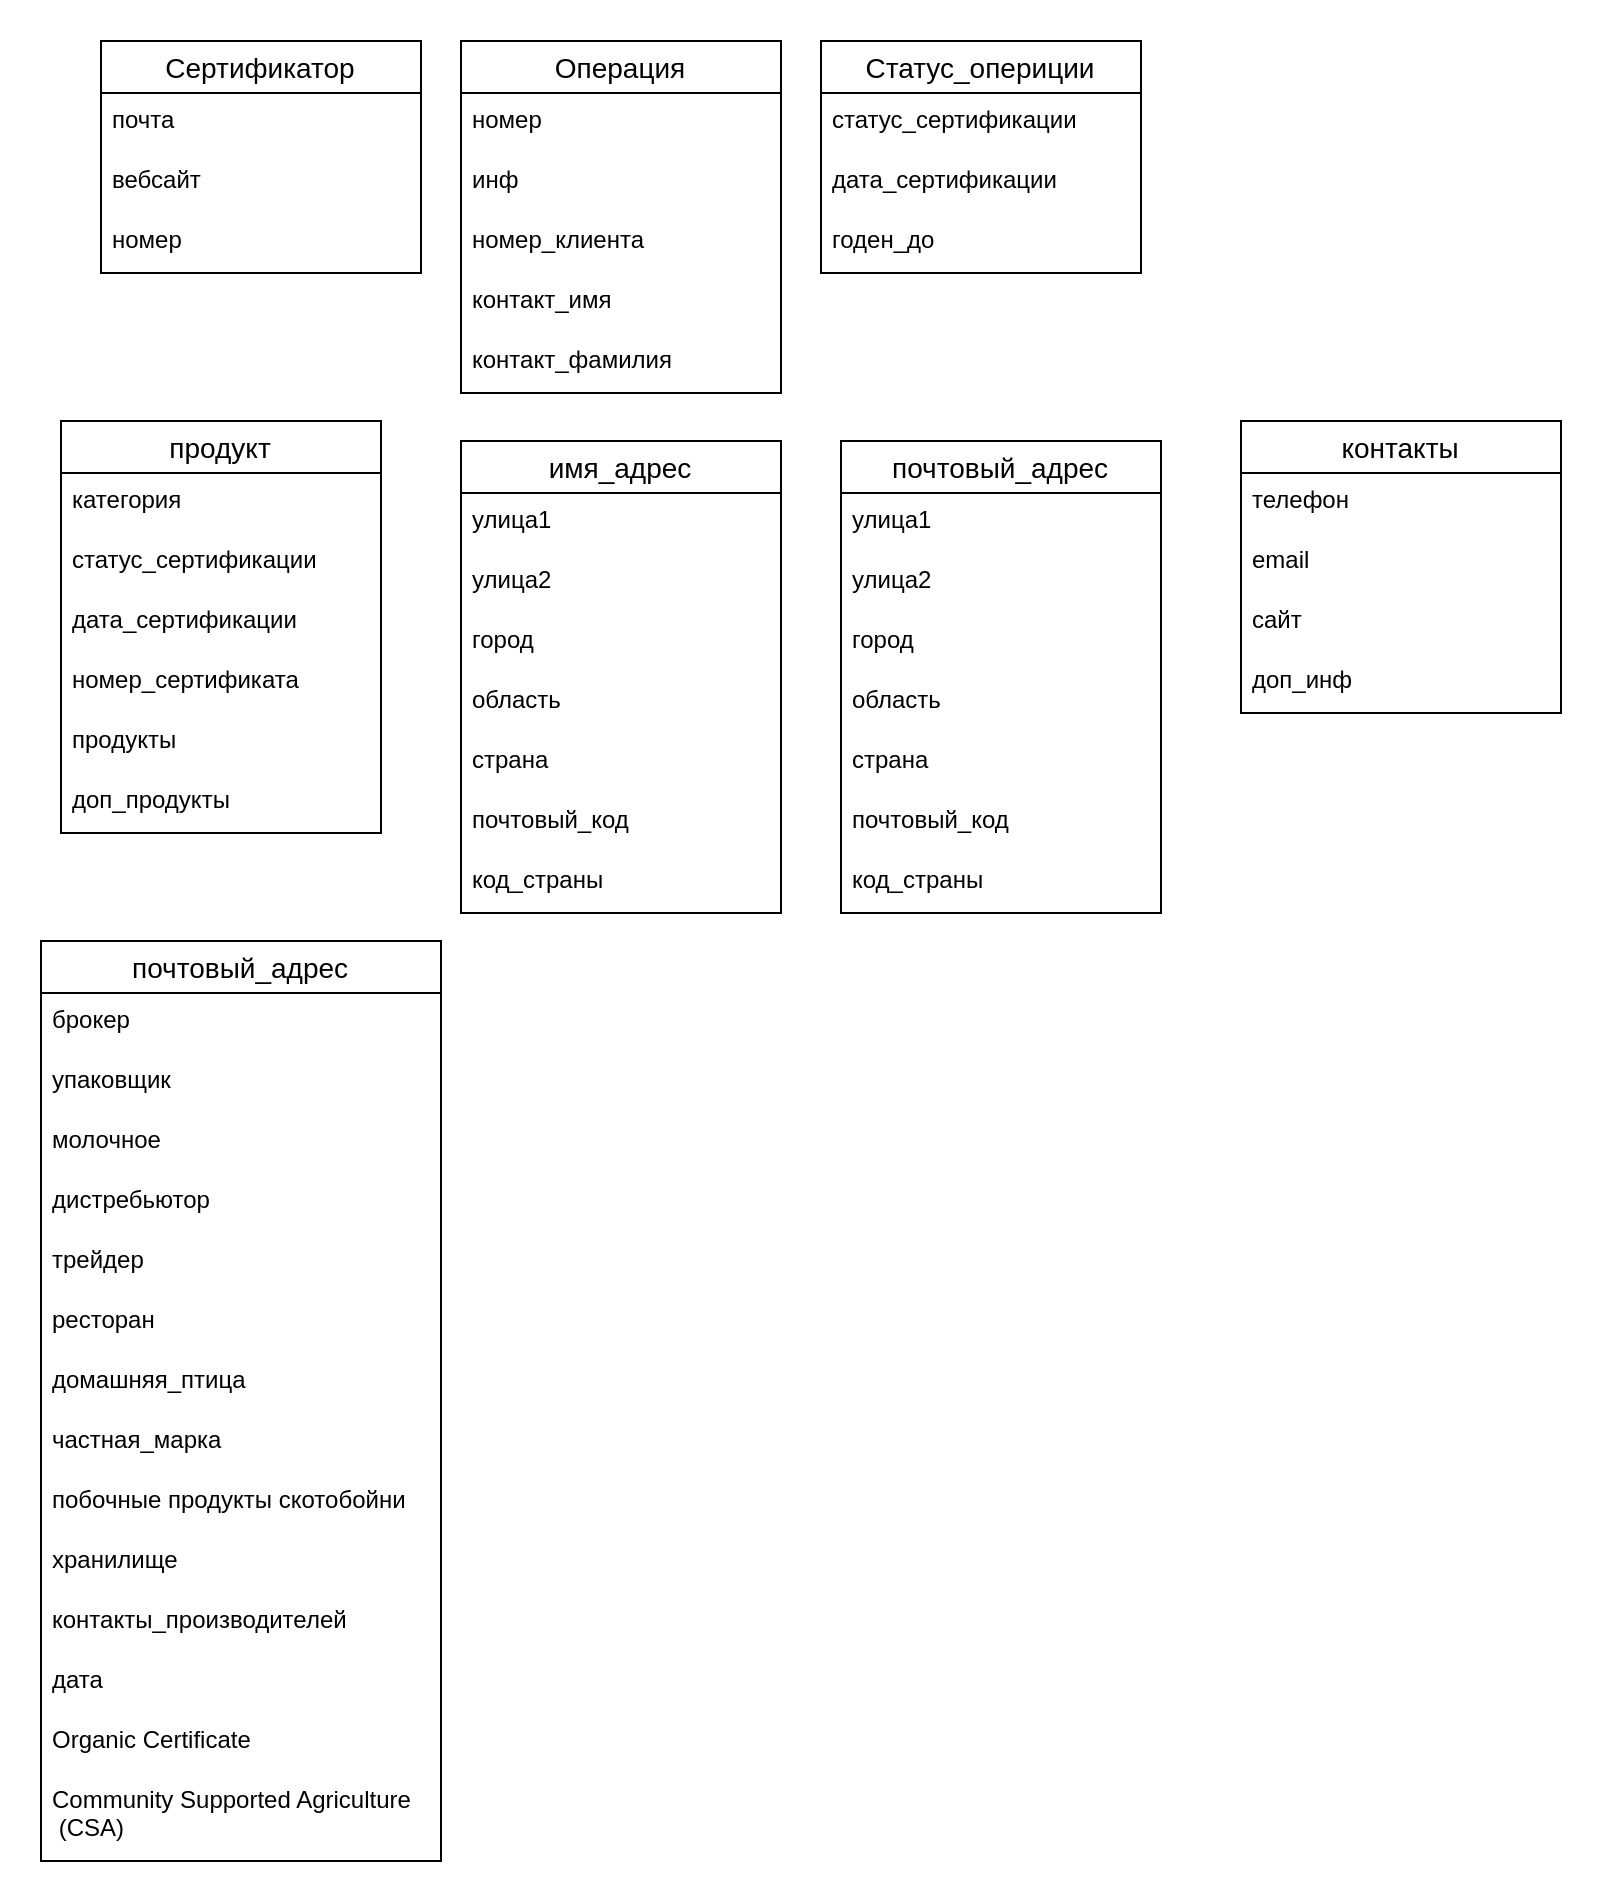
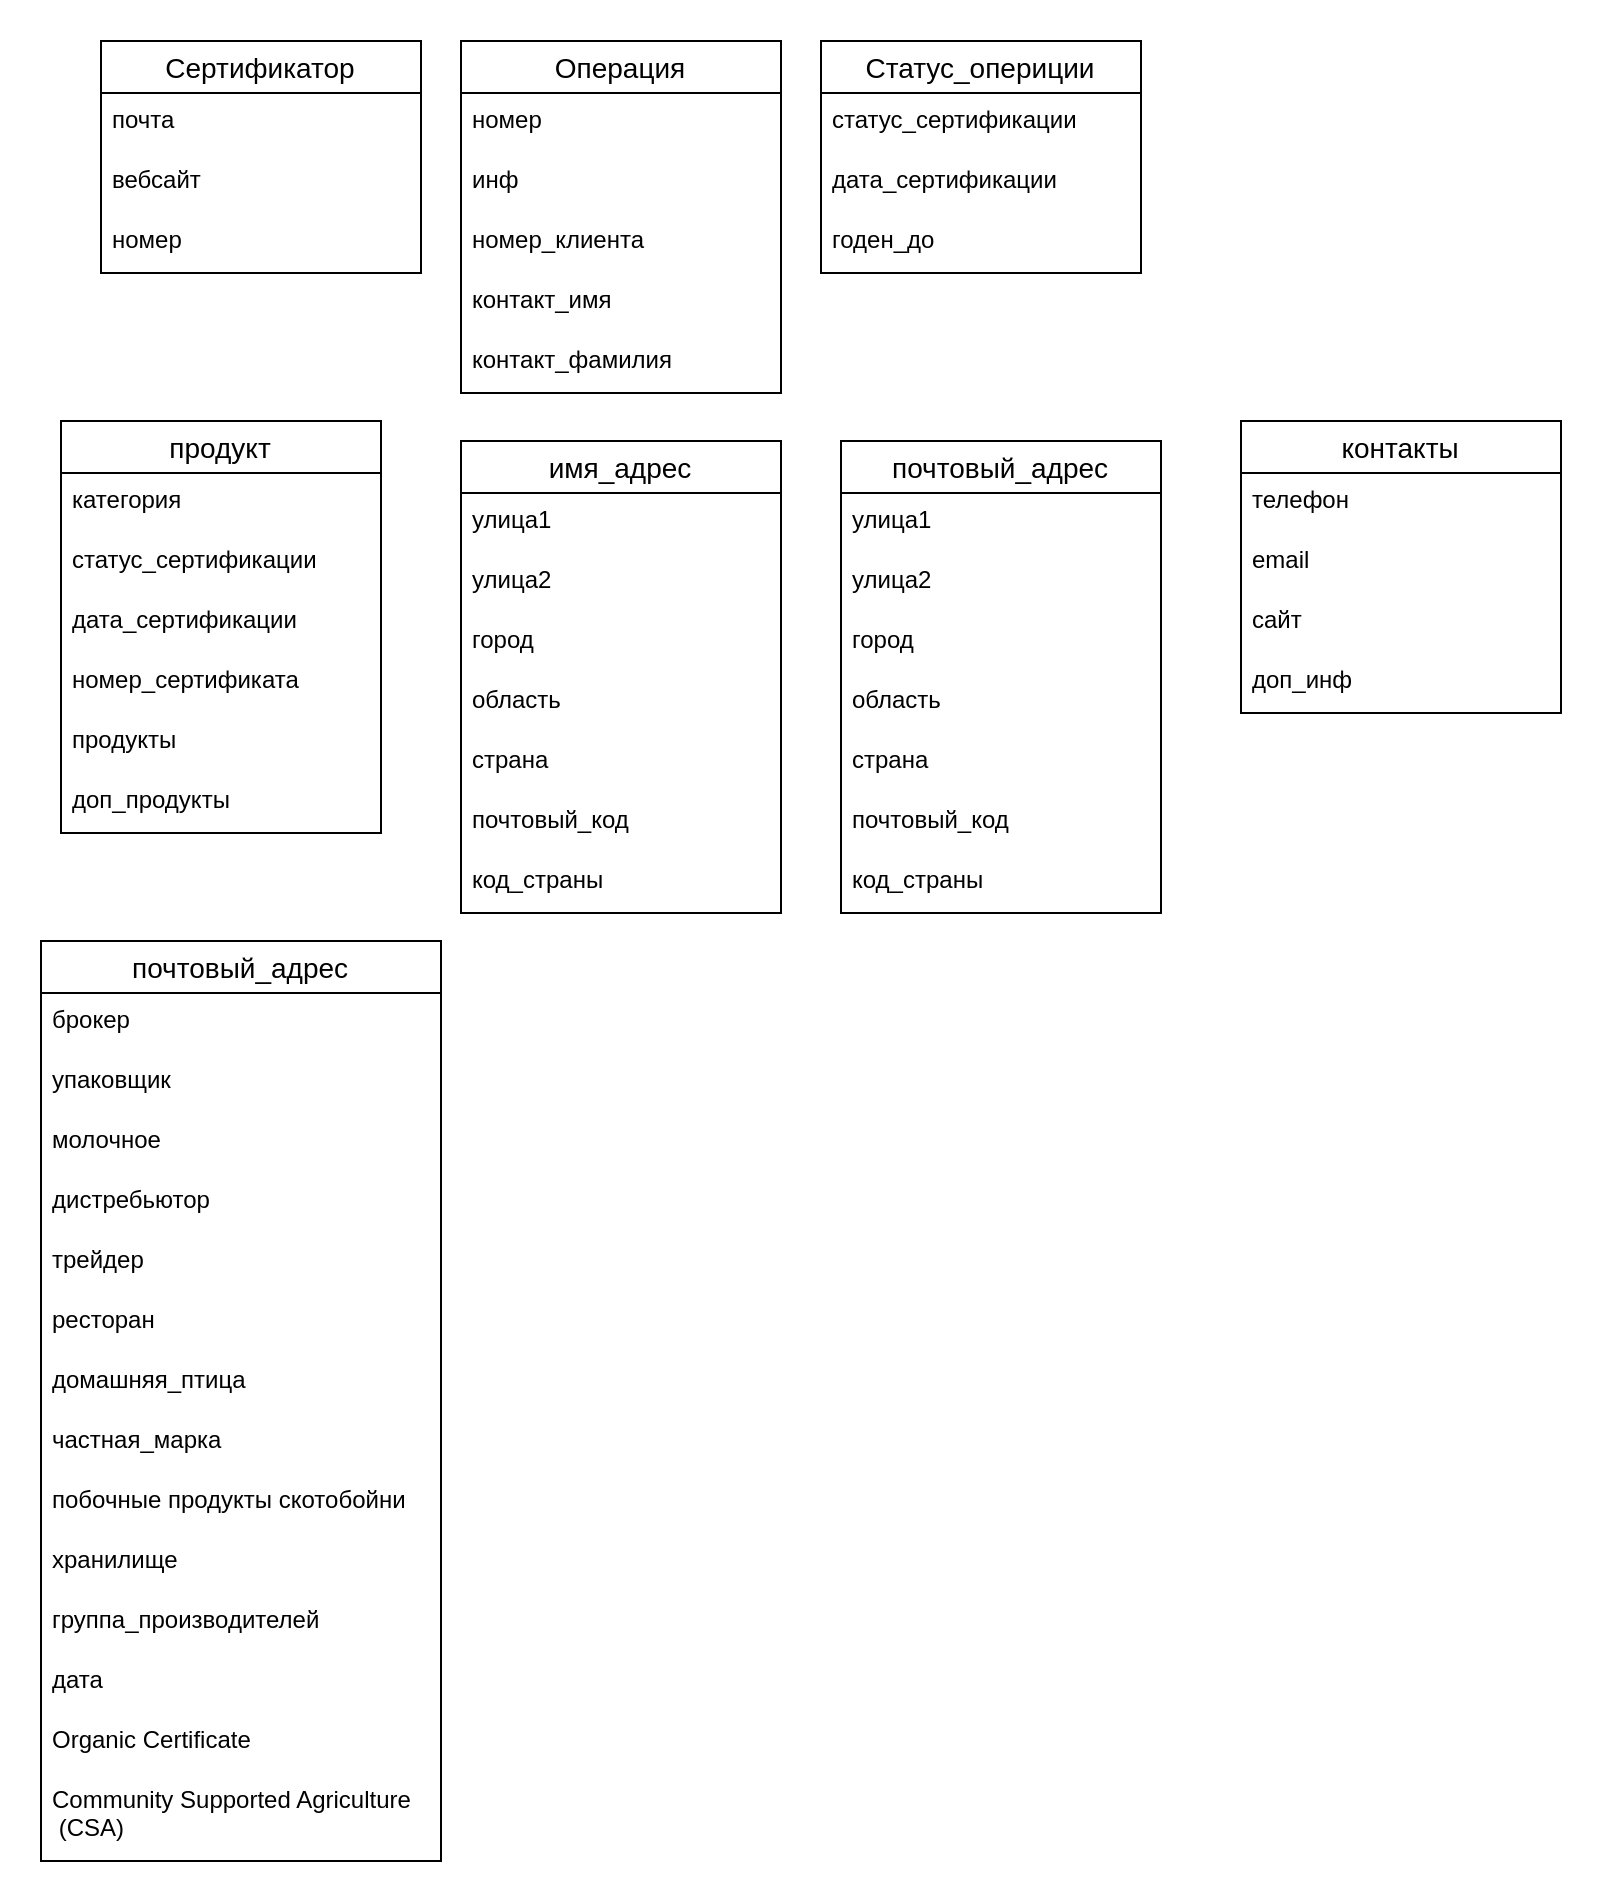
(207, 1620) -> (193, 1620)
